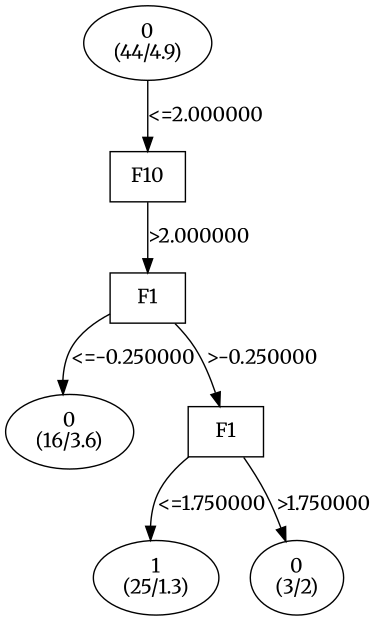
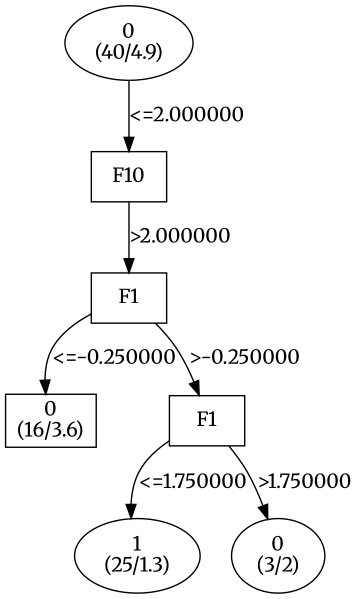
(148, 43) -> (129, 43)
(70, 432) -> (51, 421)
